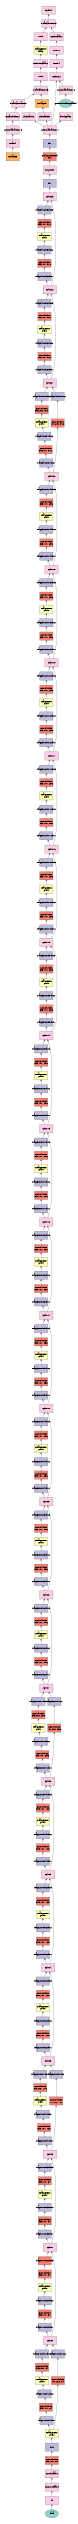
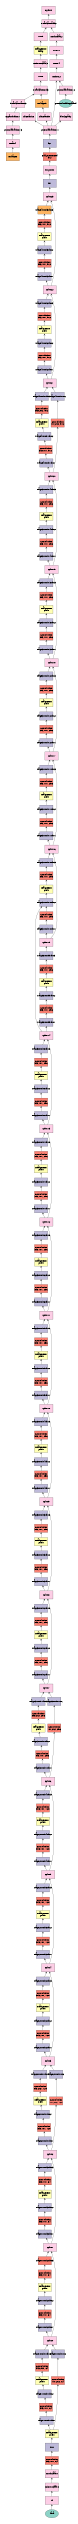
(49, 24) -> (49, 24)
(44, 210) -> (44, 210)
(57, 990) -> (36, 970)
